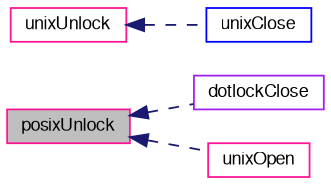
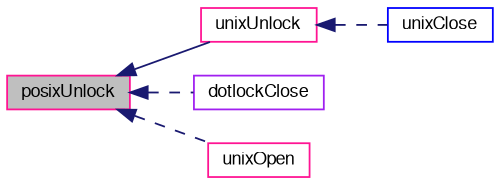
none -> (172, 56)
